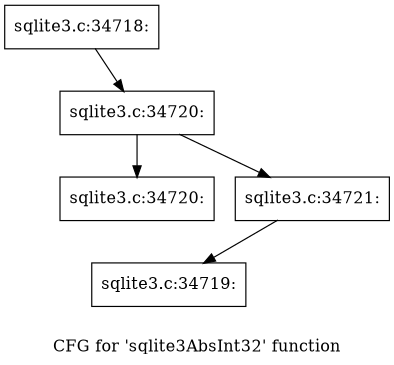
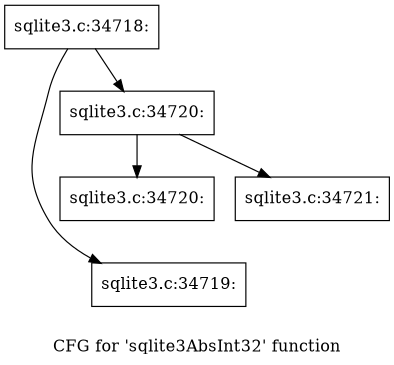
(246, 239) -> (32, 161)
